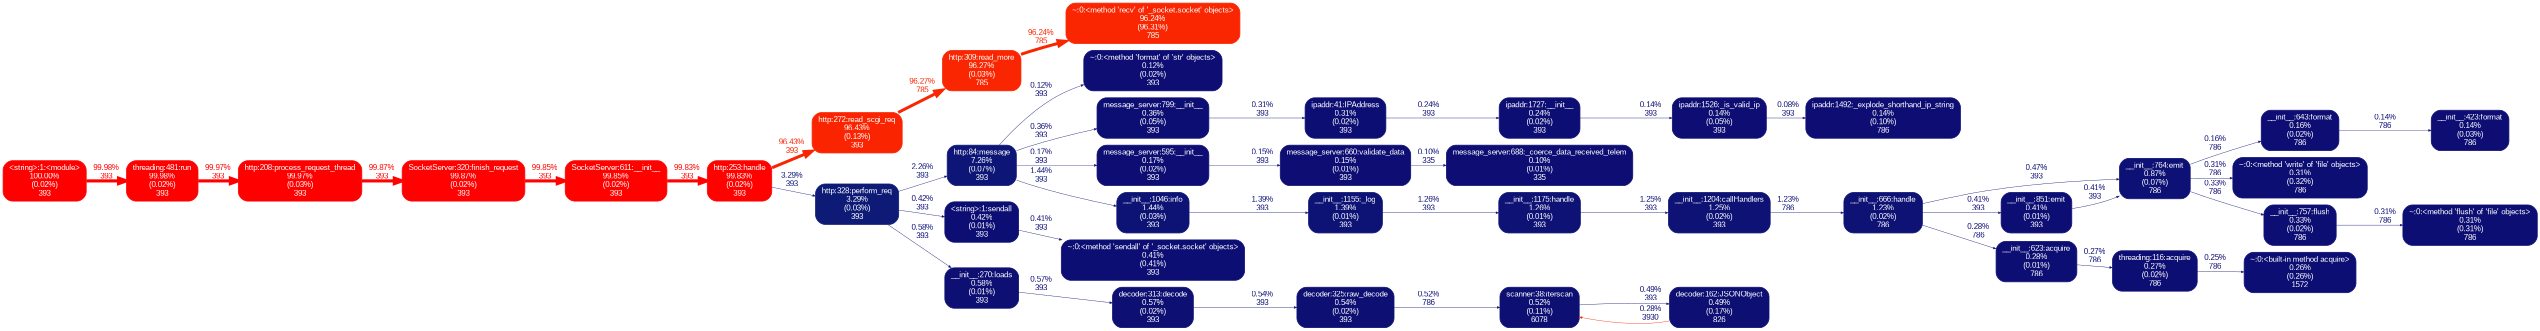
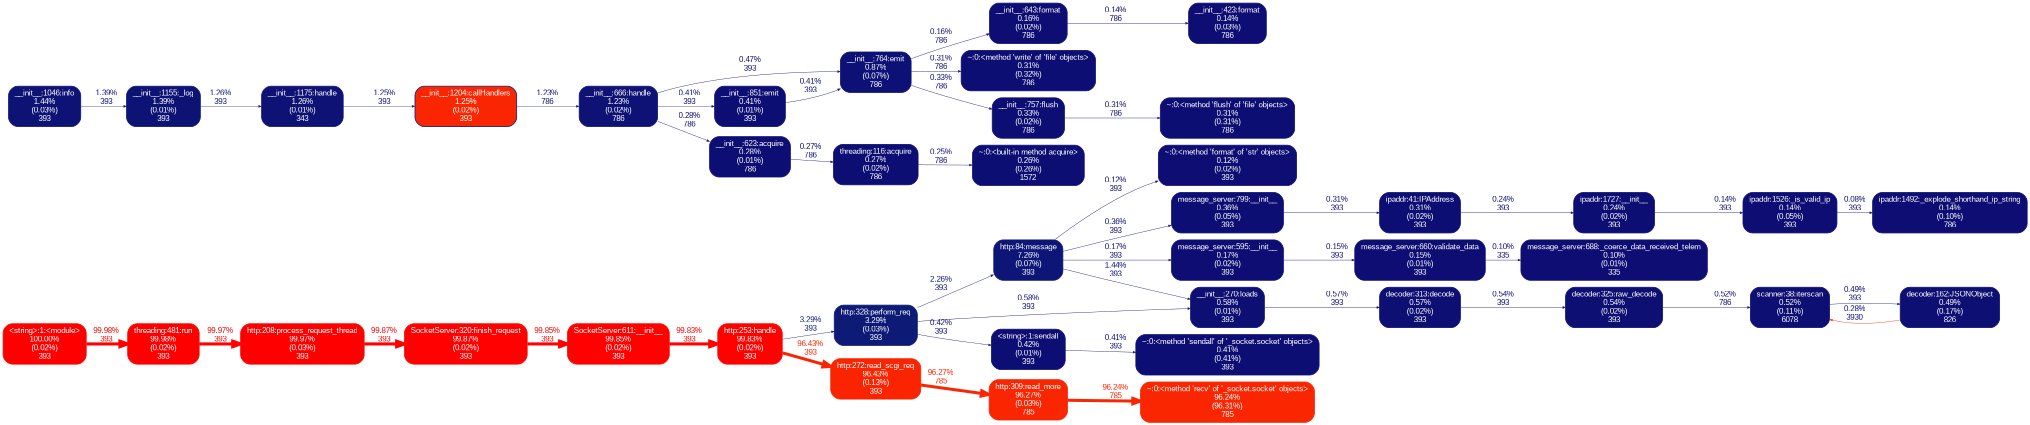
(1065, 194) -> (1125, 284)
(1540, 213) -> (302, 106)
(1719, 213) -> (466, 106)
